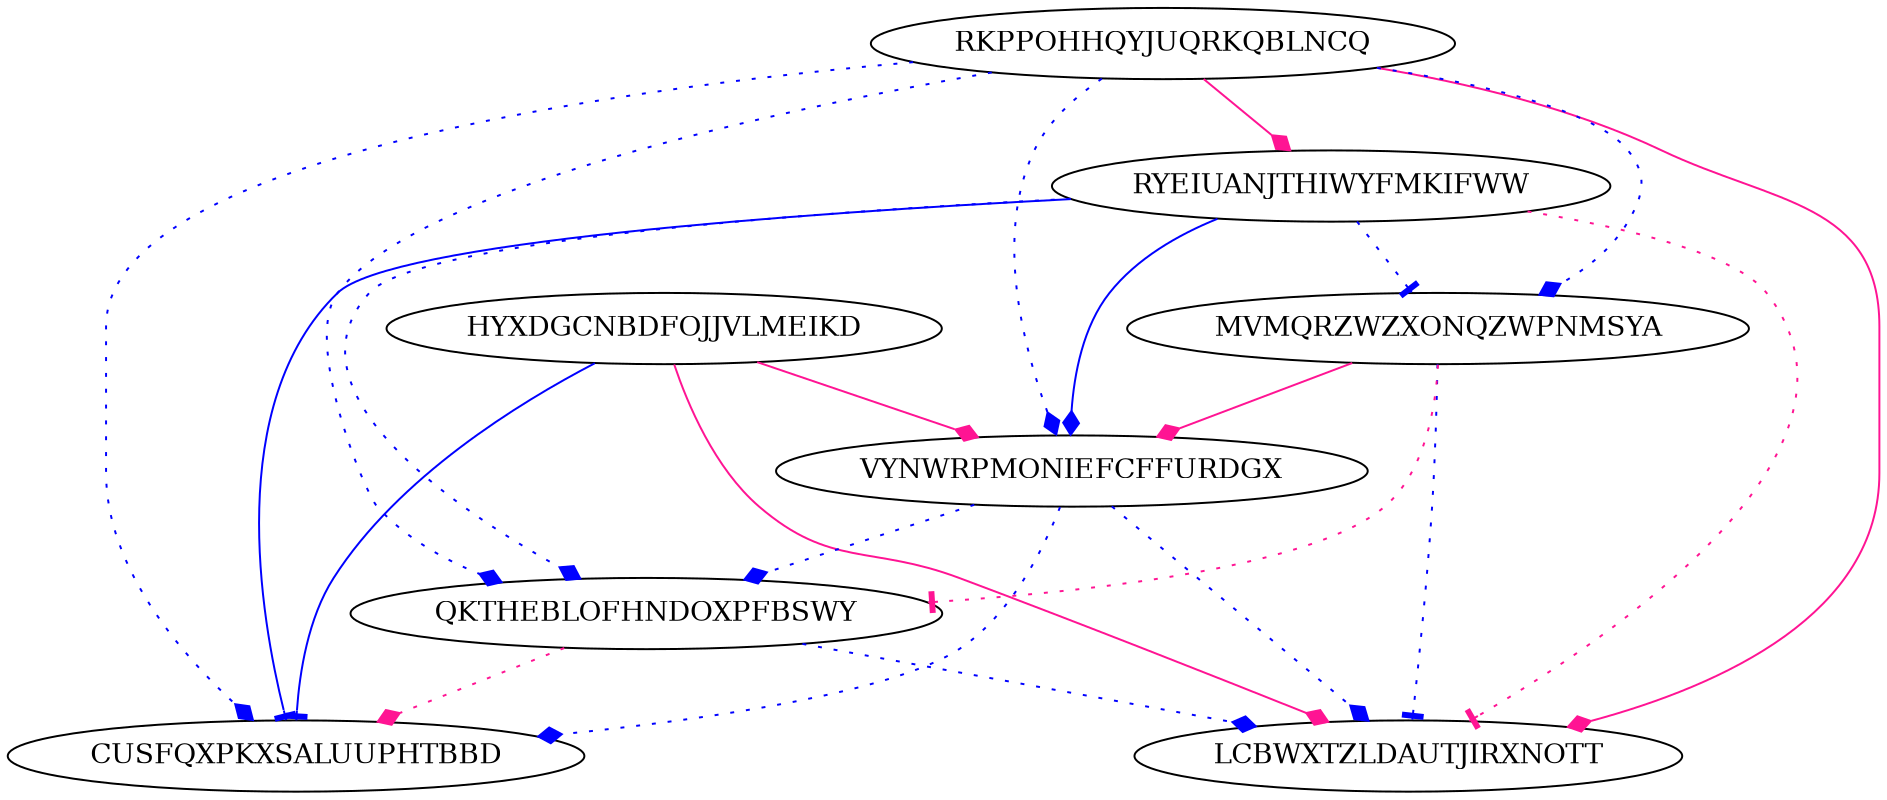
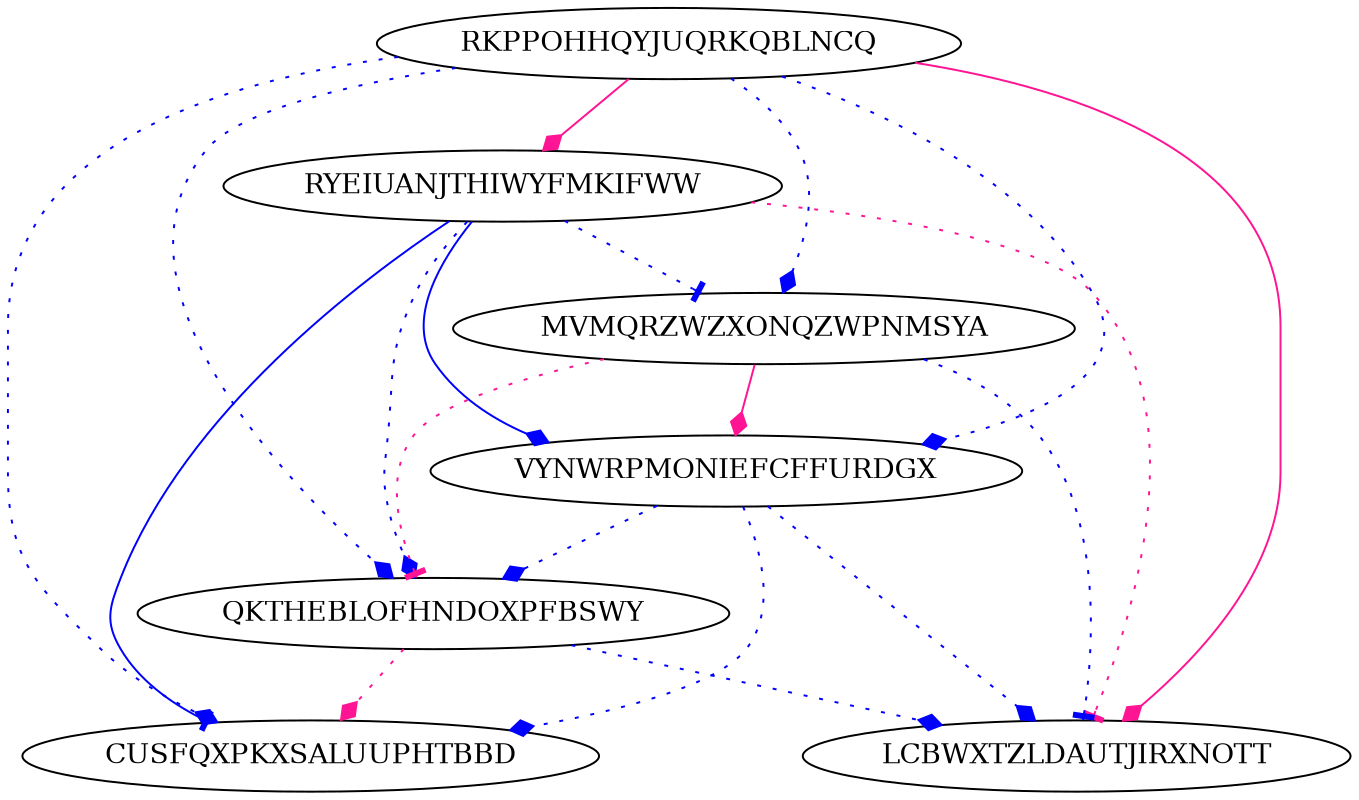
(664, 329) -> none
